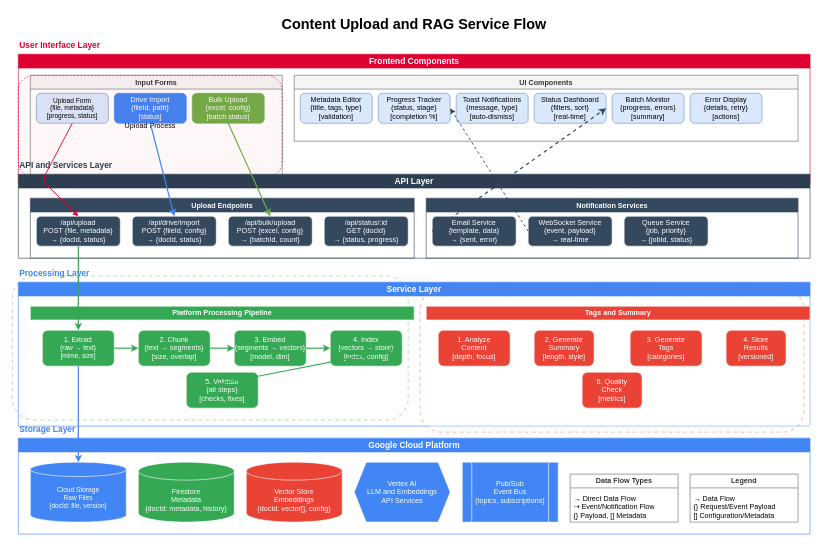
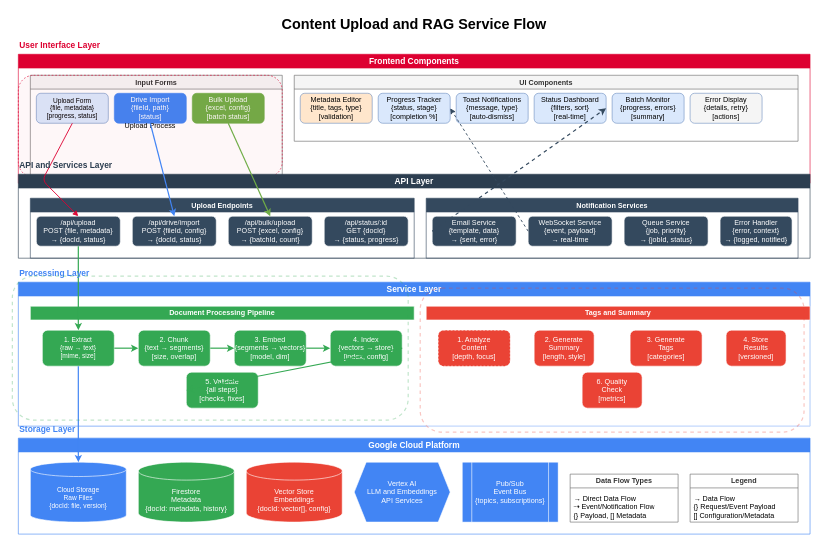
(336, 108) -> (336, 108)
(726, 108) -> (726, 108)
none -> (756, 231)
(222, 314) -> (222, 314)
(474, 348) -> (474, 348)
